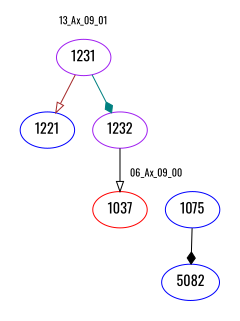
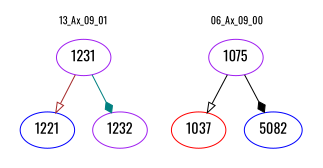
(120, 170) -> (220, 89)
(193, 210) -> (236, 57)
